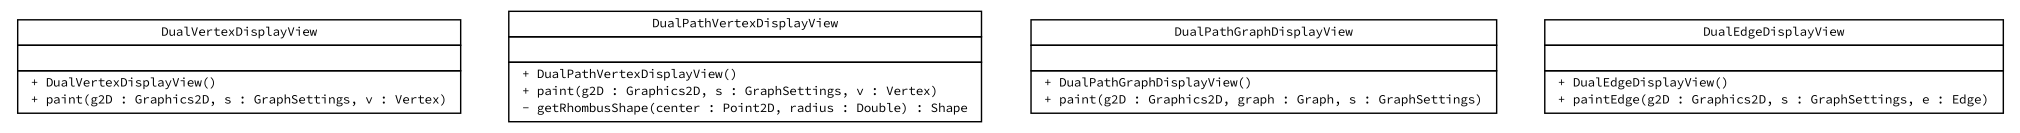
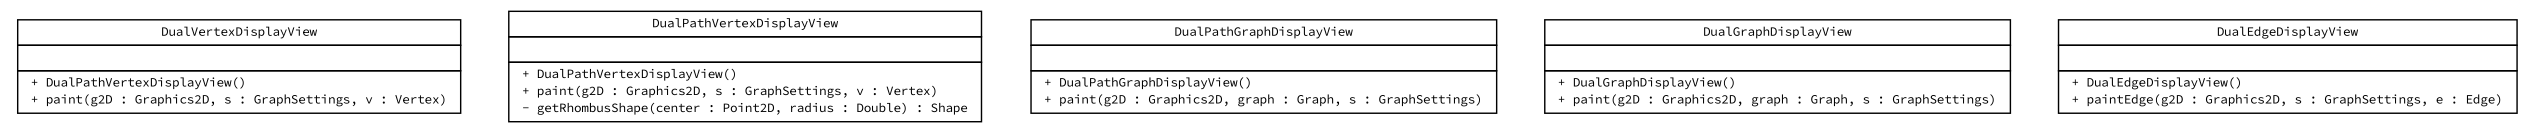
none -> (1777, 67)
(124, 83) -> (139, 83)
